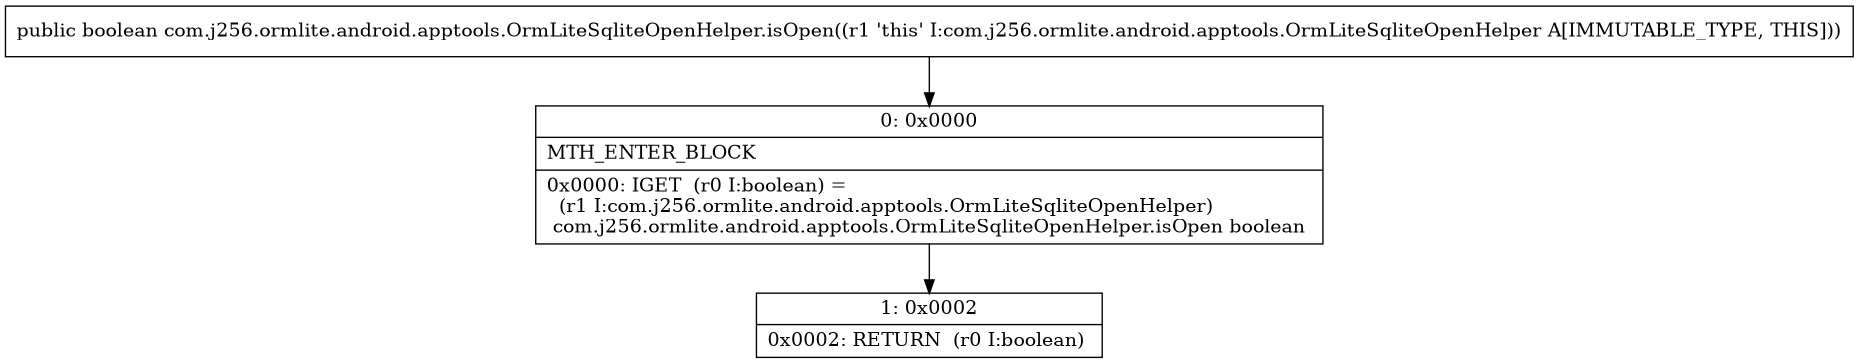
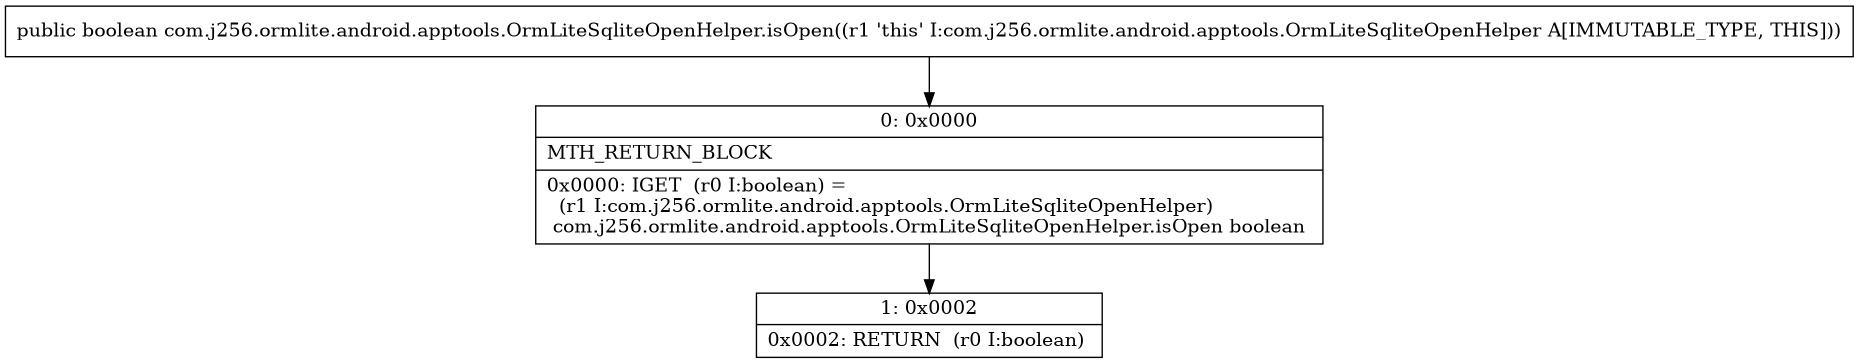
(652, 153) -> (660, 153)
